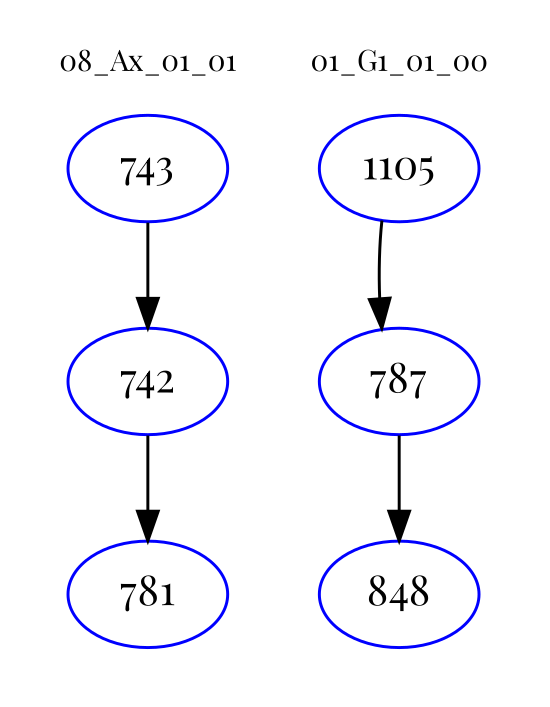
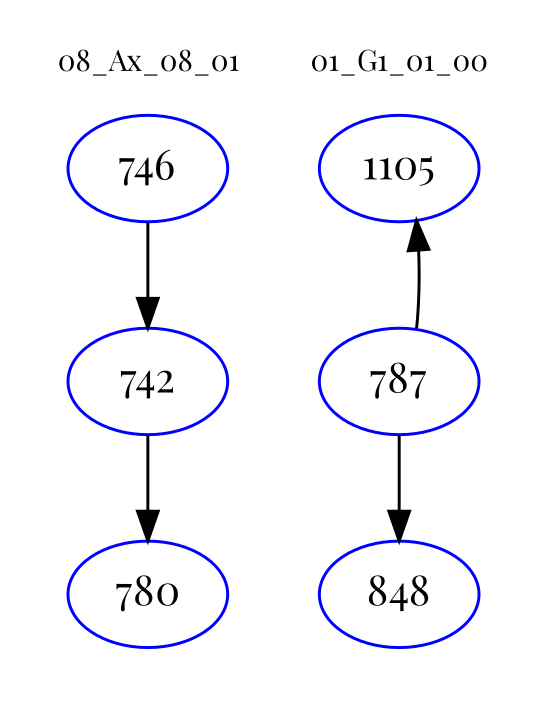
(149, 64) -> (149, 64)
(148, 169) -> (148, 169)
(379, 260) -> (419, 290)
(148, 594) -> (148, 594)
